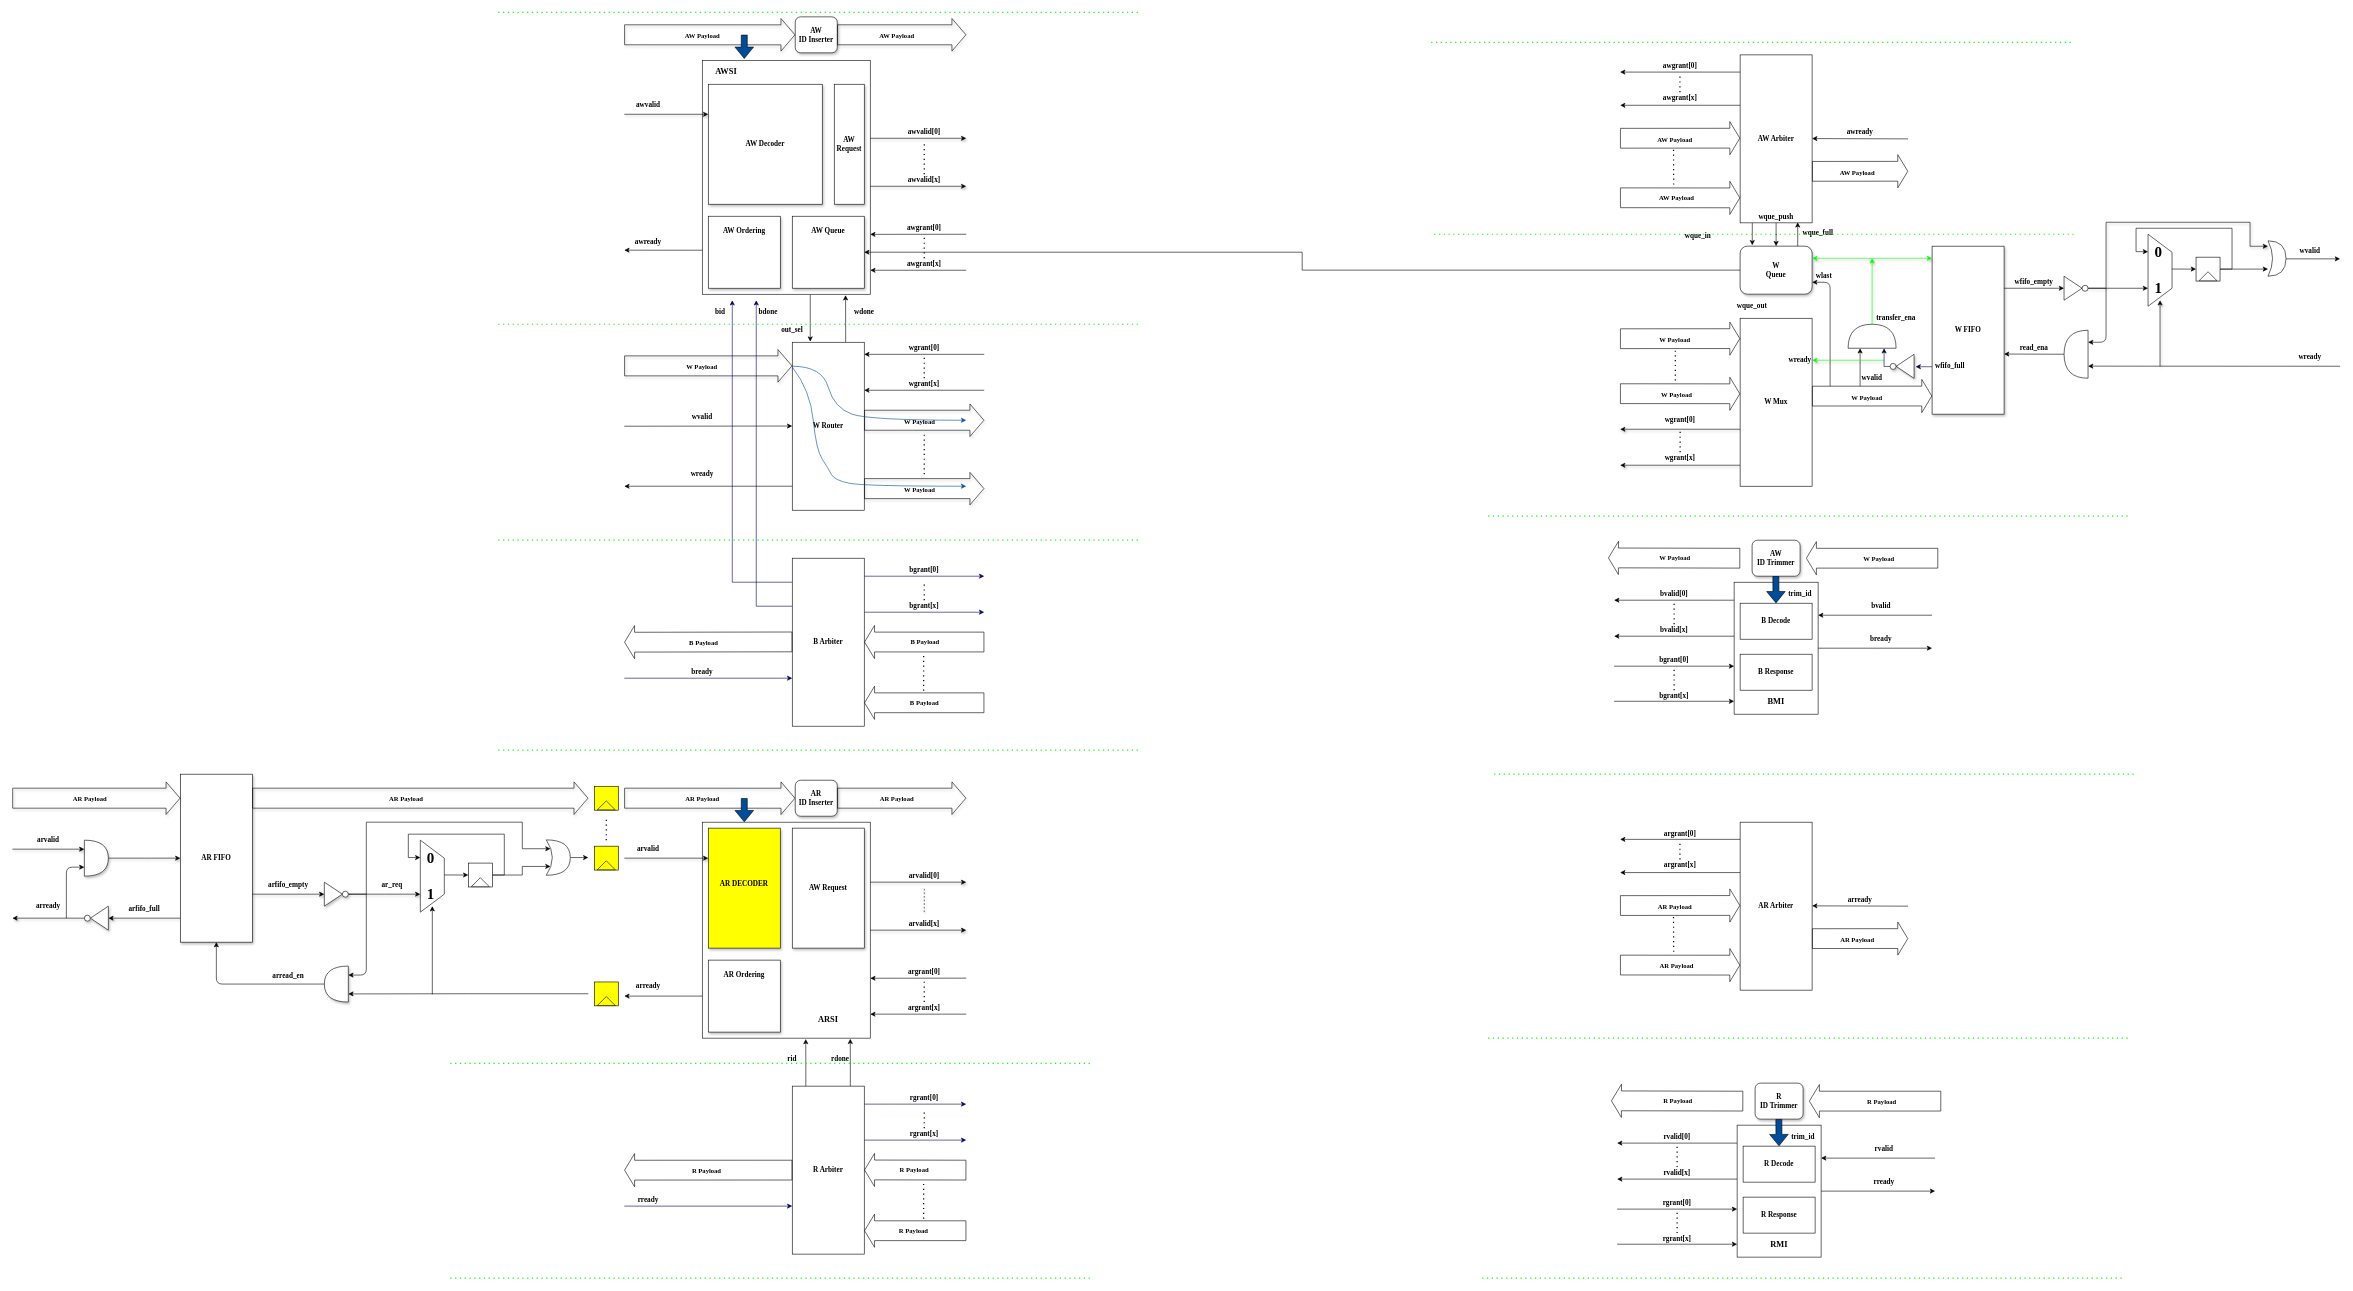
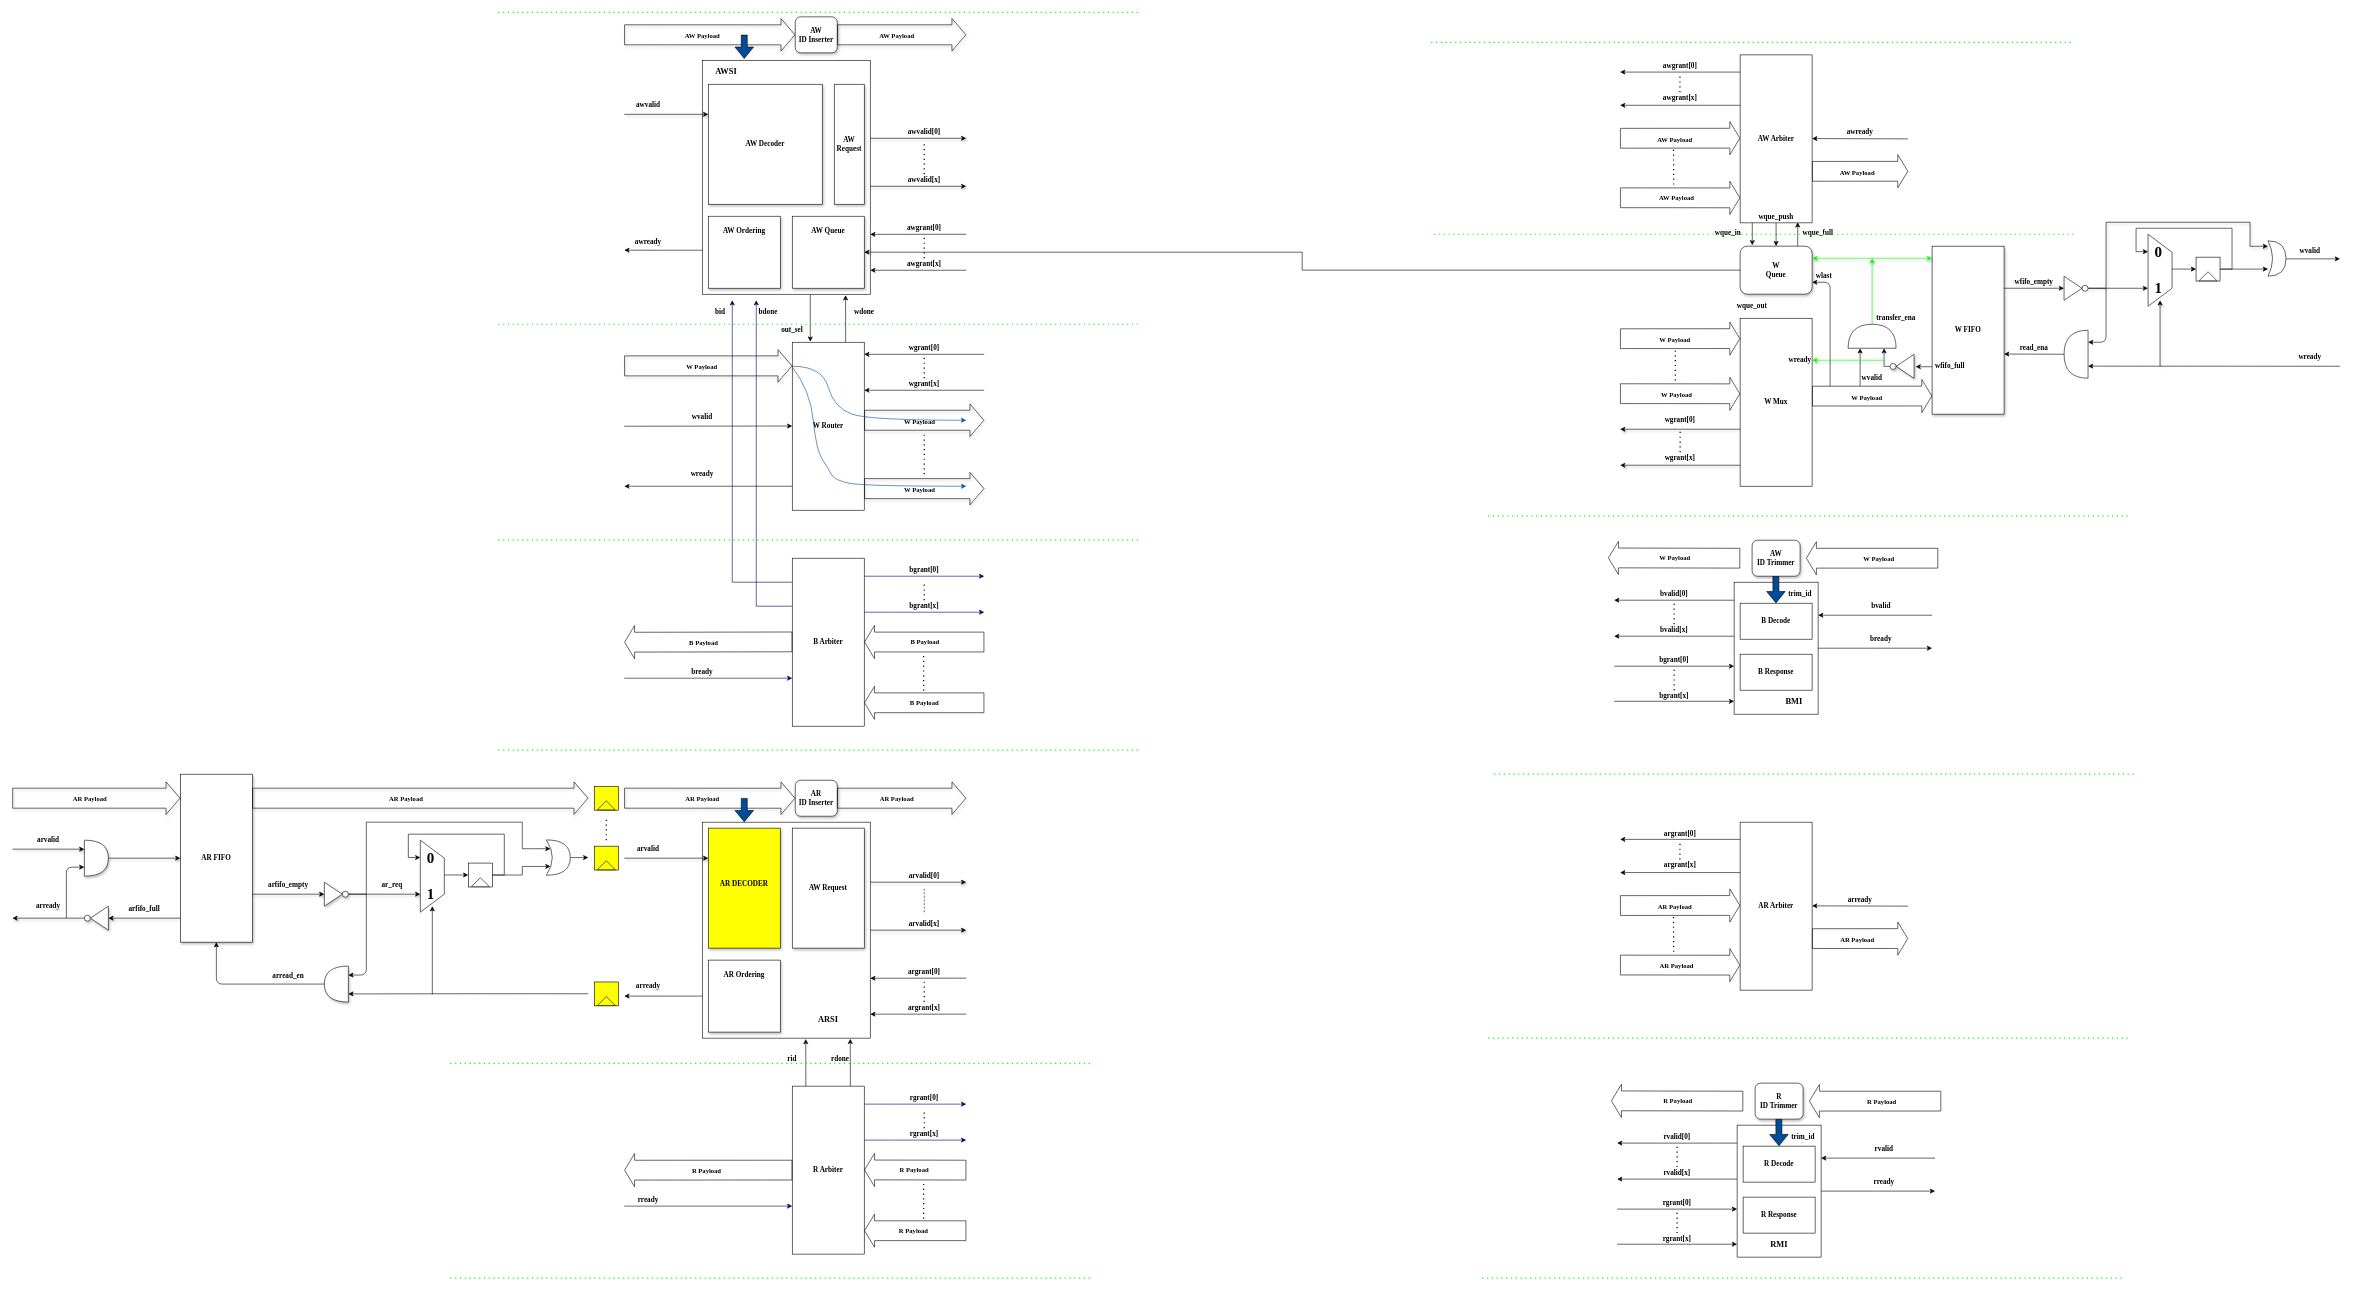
(1698, 235) -> (1728, 232)
(1776, 702) -> (1794, 702)
